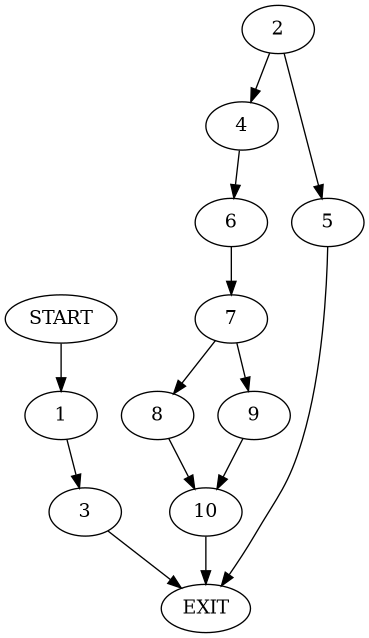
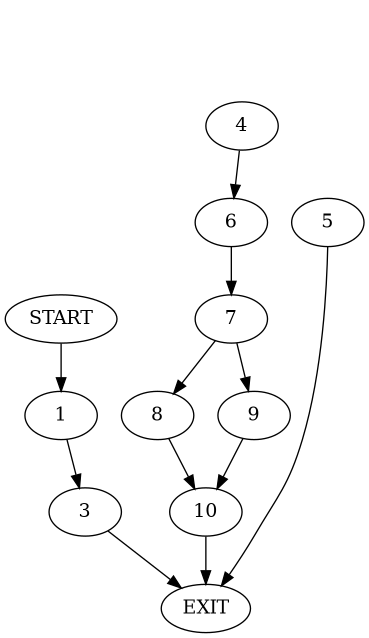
(278, 29) -> none
